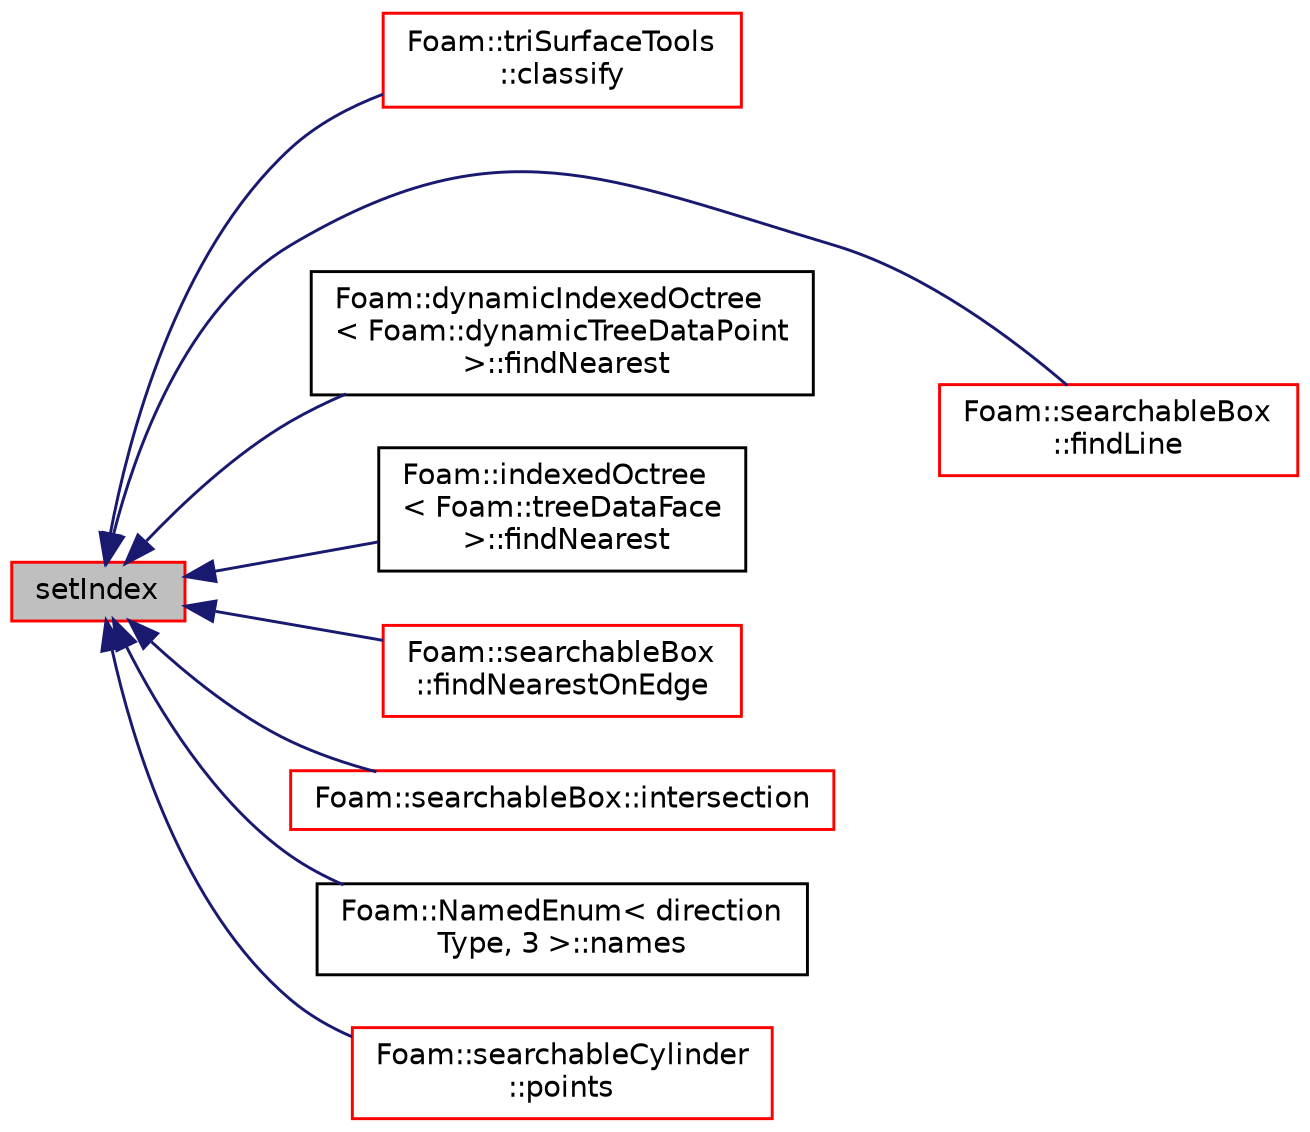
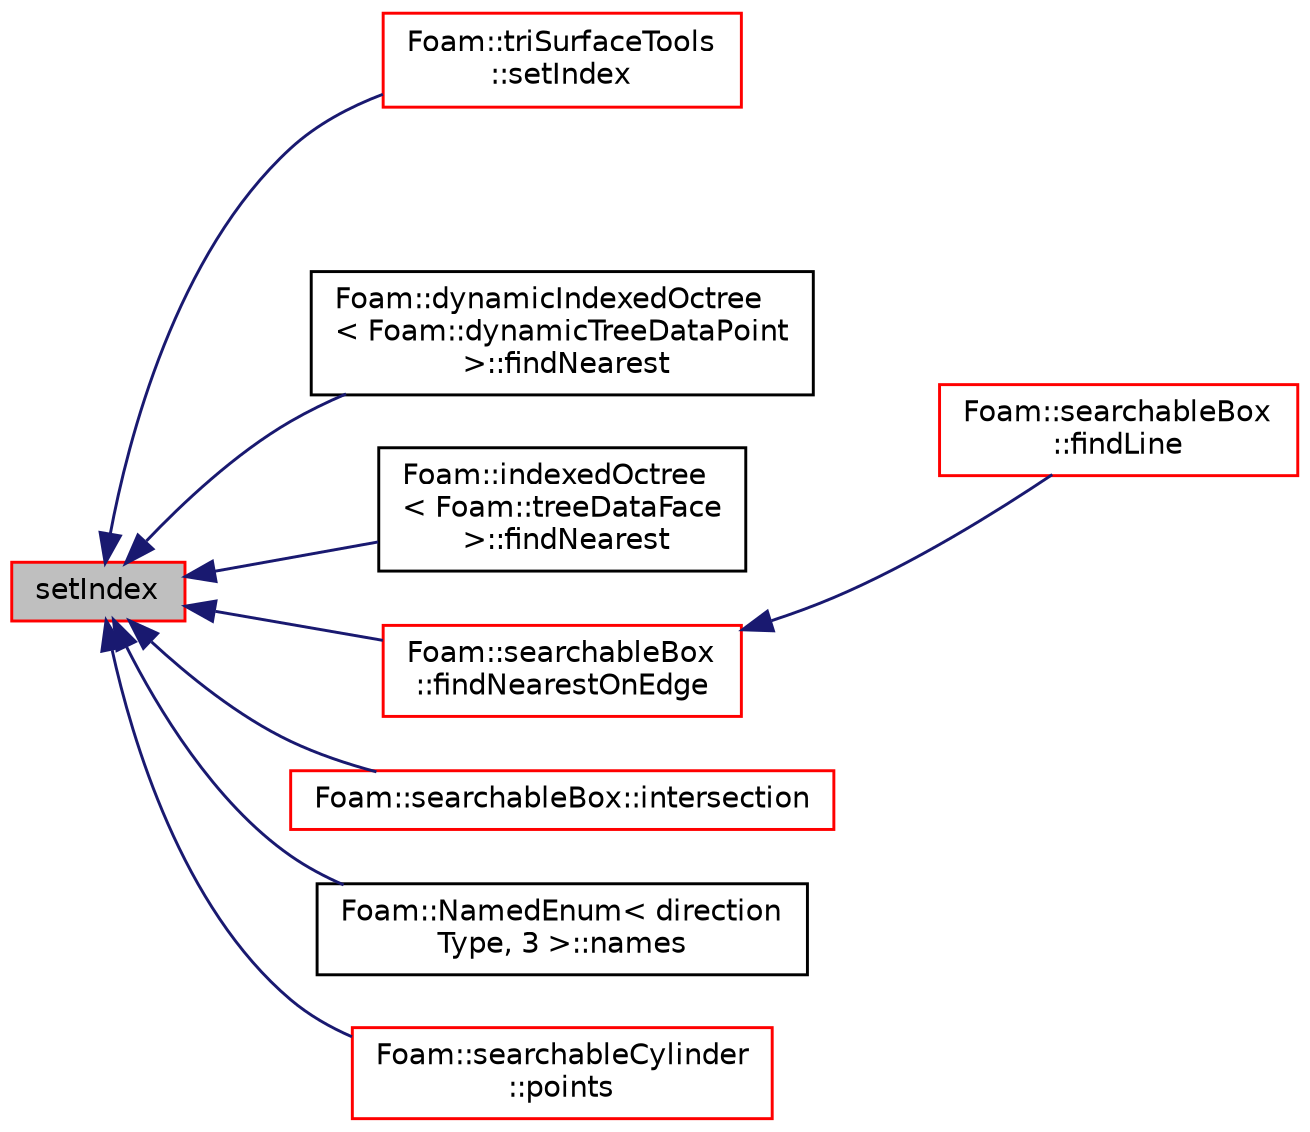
(562, 60) -> (562, 60)
(524, 173) -> (917, 557)
